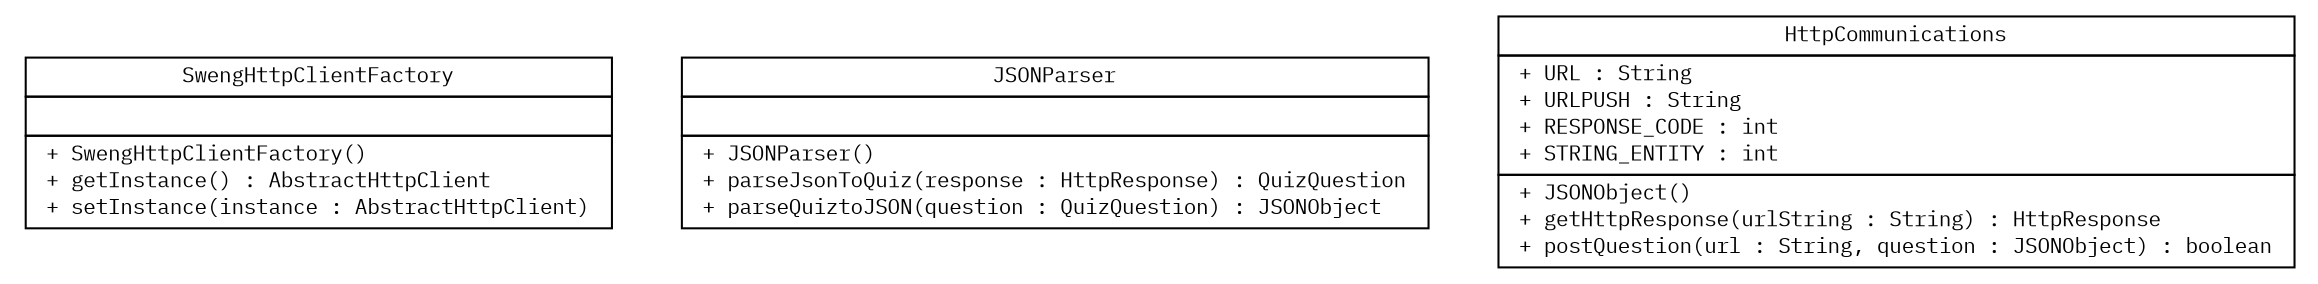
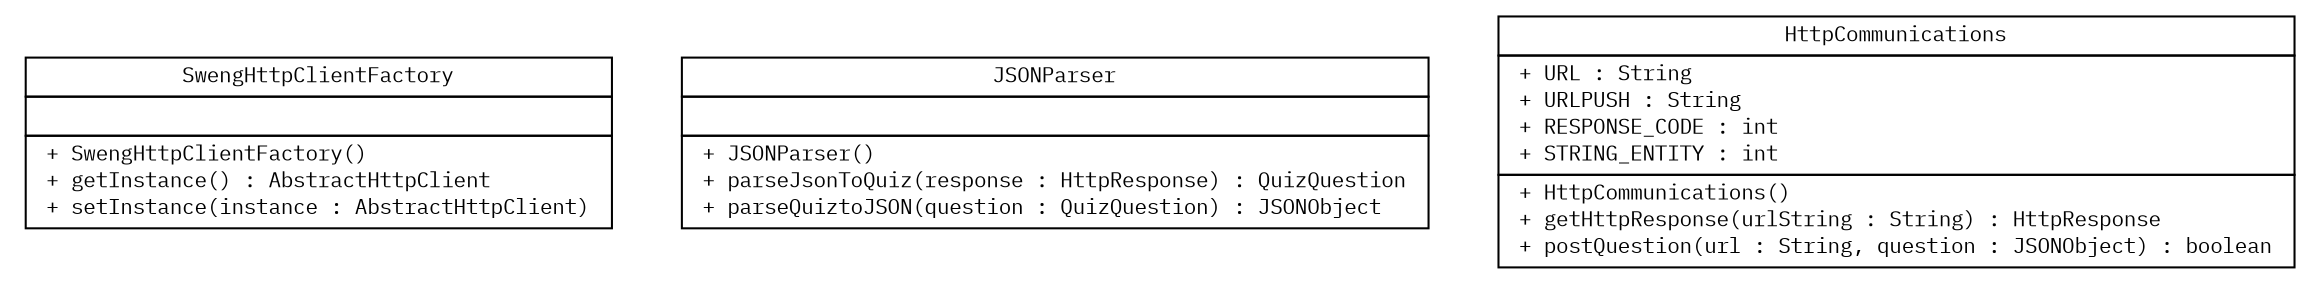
(1606, 193) -> (1656, 193)
